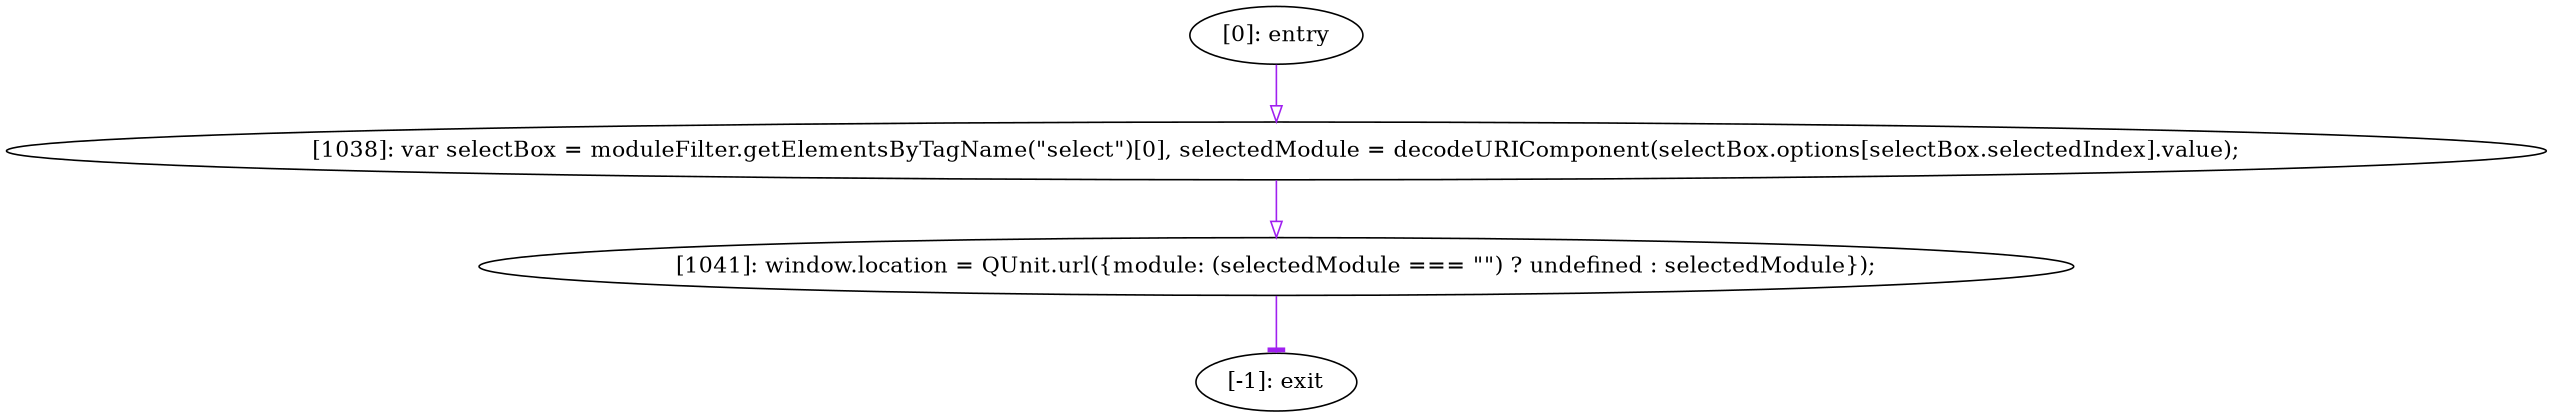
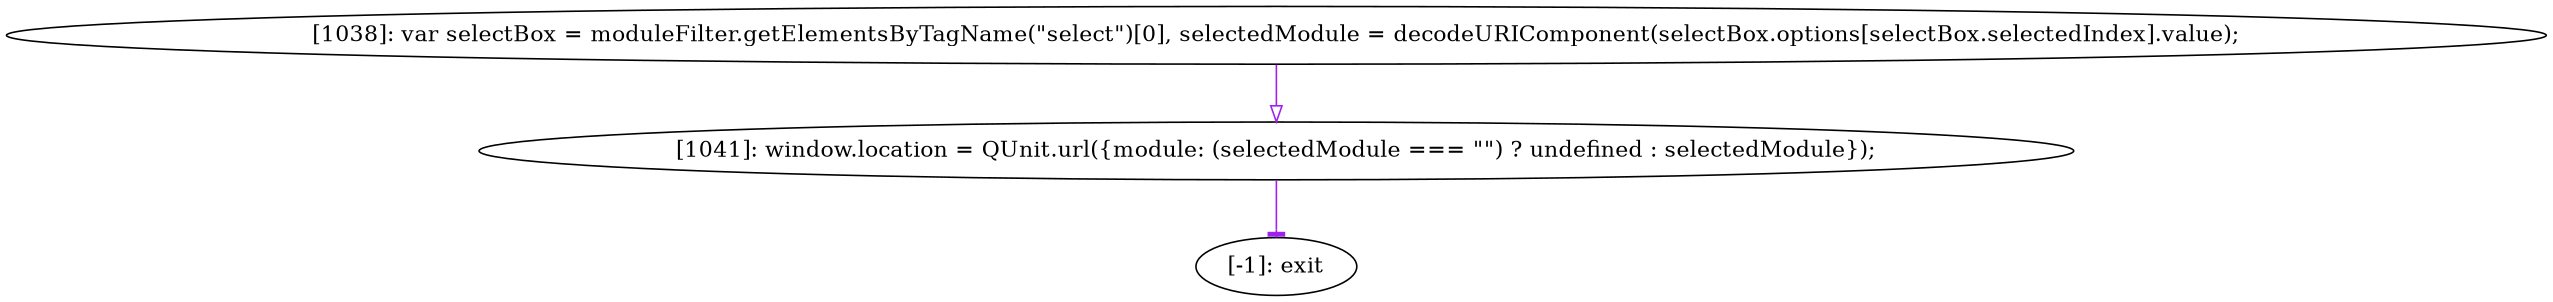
(1276, 35) -> none
